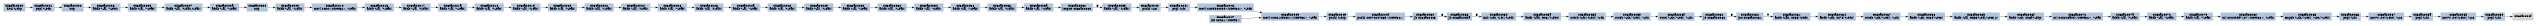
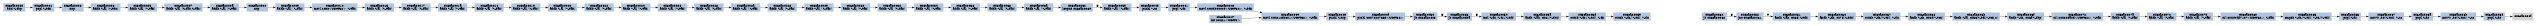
(1676, 17) -> none
